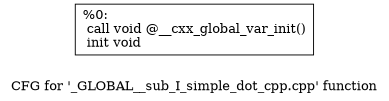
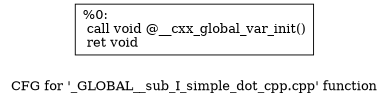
(112, 43) -> (111, 43)
